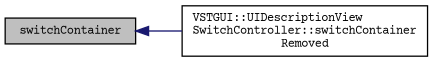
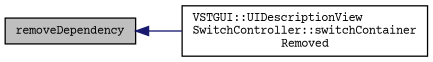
(70, 31) -> (70, 31)
